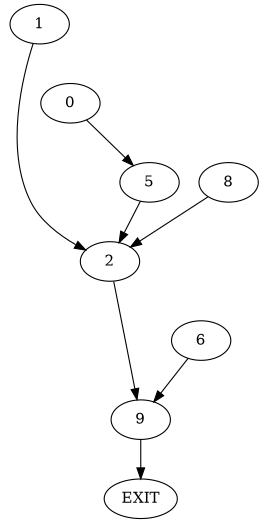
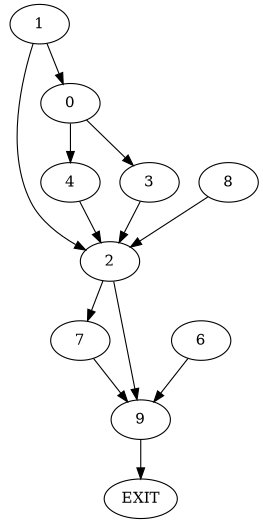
none -> (53, 59)
none -> (70, 182)
(150, 182) -> (150, 182)
none -> (80, 341)
